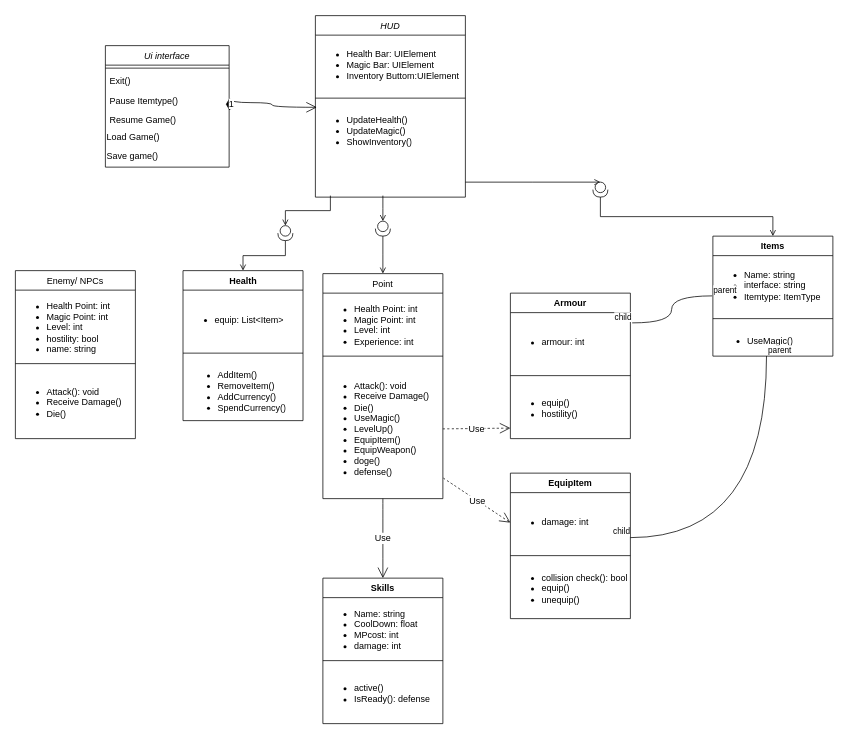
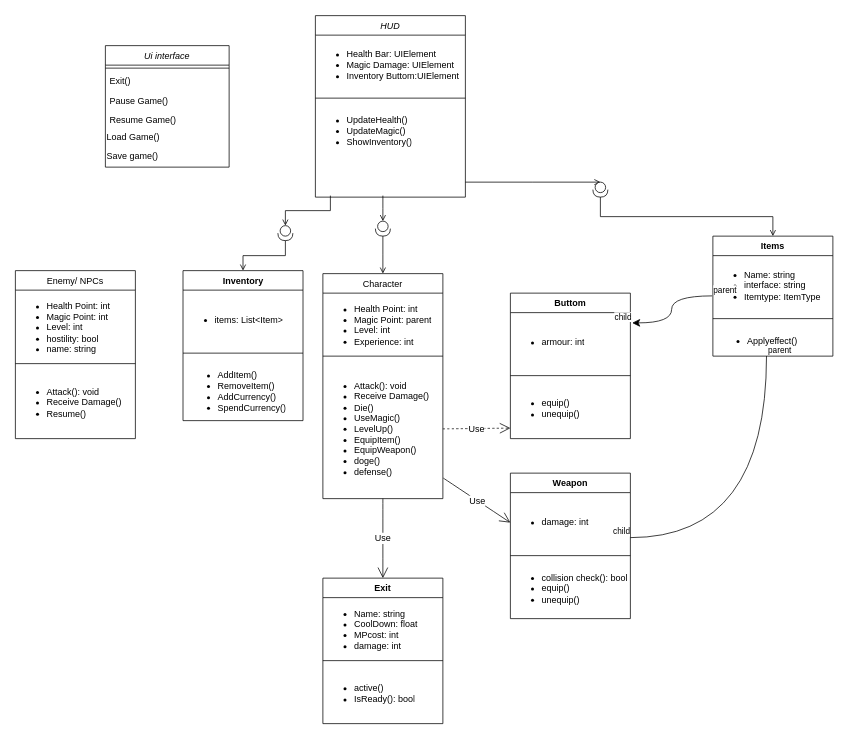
(379, 65) -> (379, 65)
(149, 101) -> (139, 101)
(273, 105) -> none
(243, 281) -> (243, 281)
(383, 284) -> (383, 284)
(570, 304) -> (570, 304)
(223, 320) -> (223, 320)
(360, 323) -> (366, 323)
(636, 323) -> (640, 323)
(741, 332) -> (749, 332)
(55, 402) -> (55, 402)
(536, 408) -> (533, 408)
(570, 484) -> (570, 484)
(457, 487) -> (457, 487)
(383, 589) -> (383, 589)
(367, 693) -> (359, 693)
